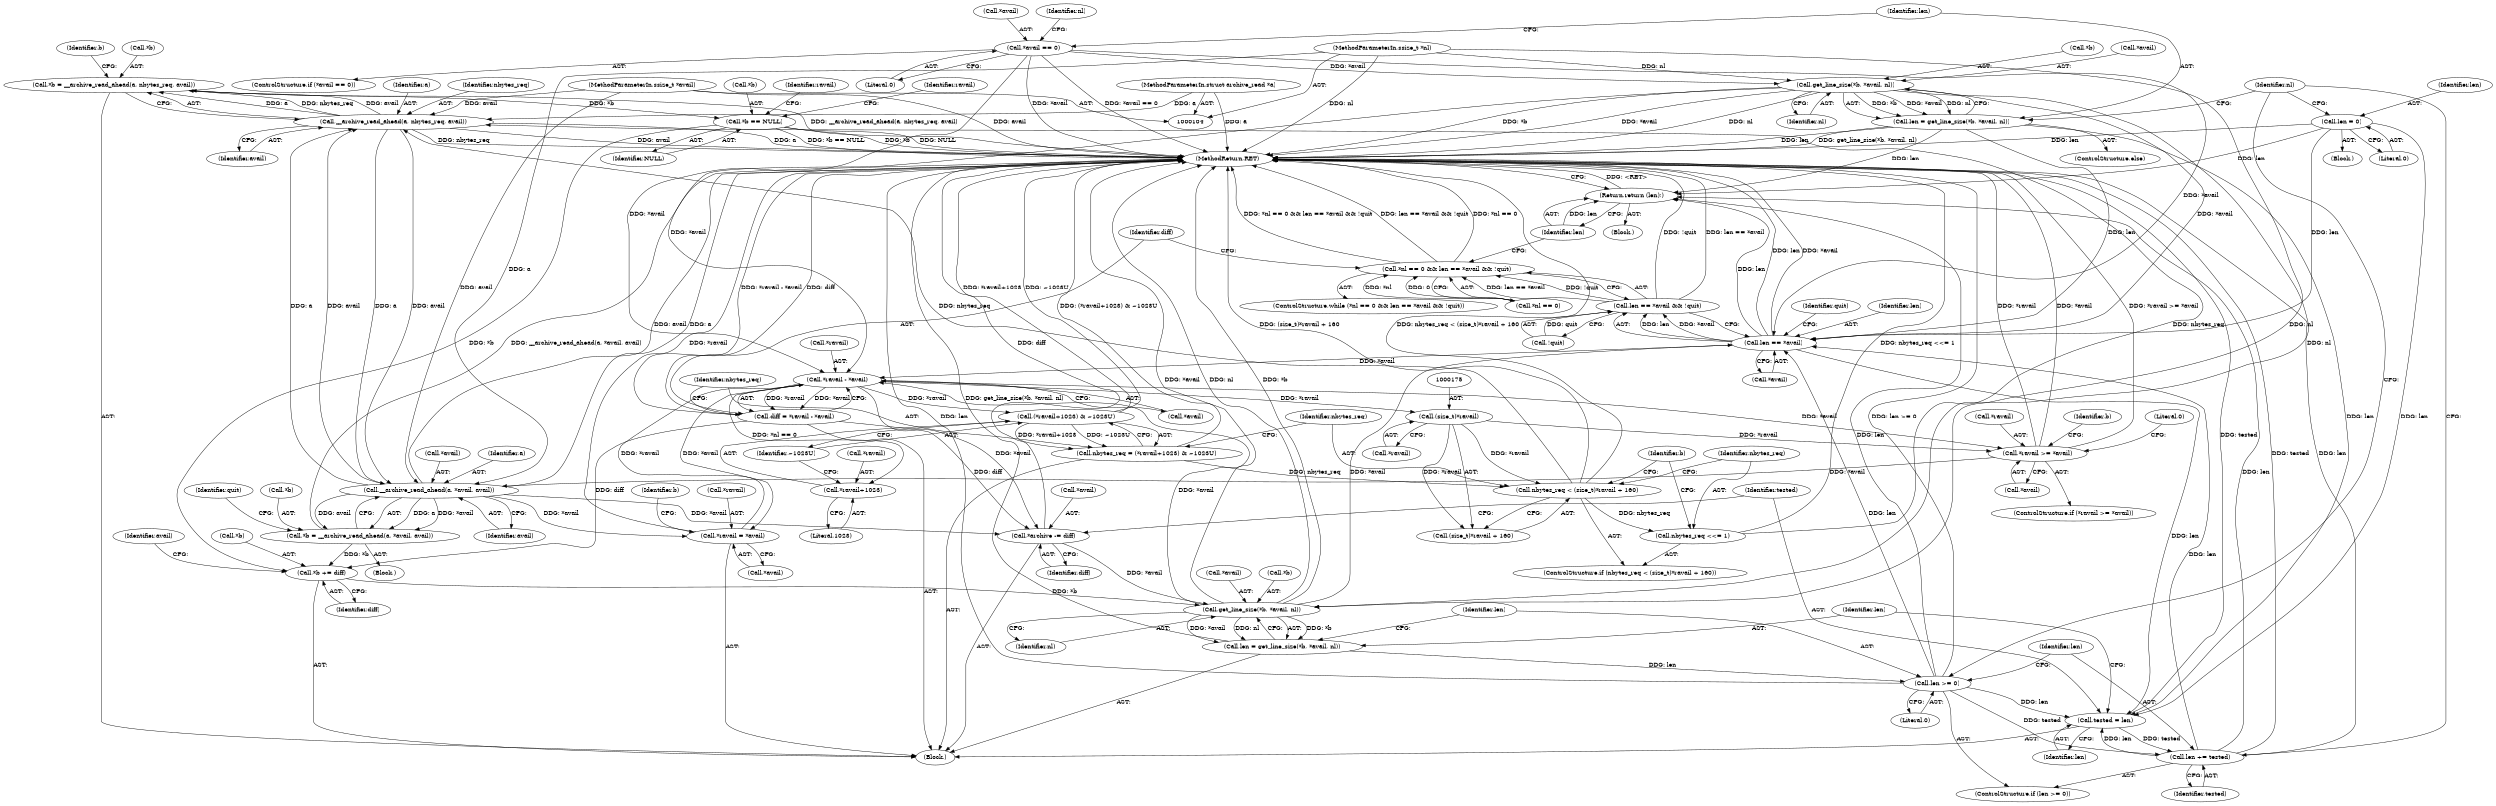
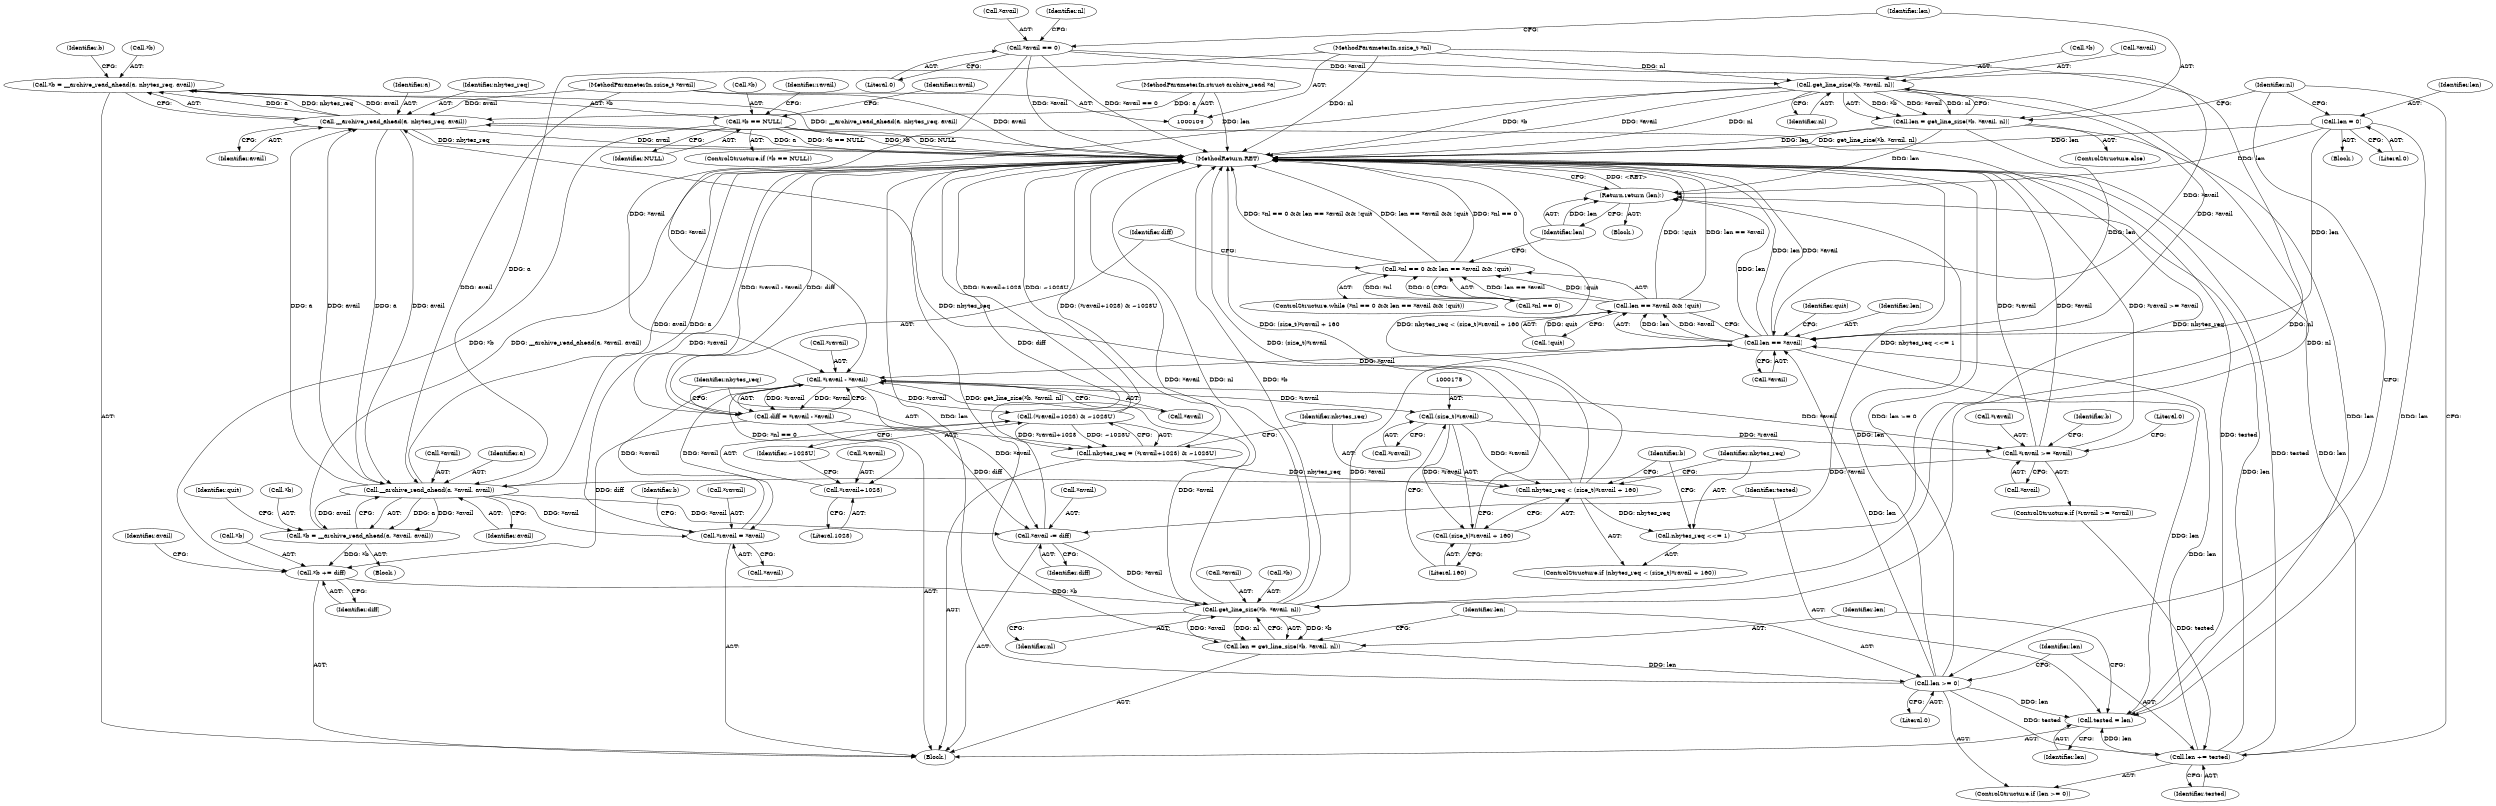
(304, 85) -> none
(602, 104) -> (602, 104)
(1236, 122) -> (1236, 122)
(697, 140) -> (697, 140)
none -> (758, 159)
(1576, 279) -> none
none -> (1285, 358)
(1043, 536) -> (1043, 536)
none -> (1447, 573)
(2142, 742) -> (2166, 616)
